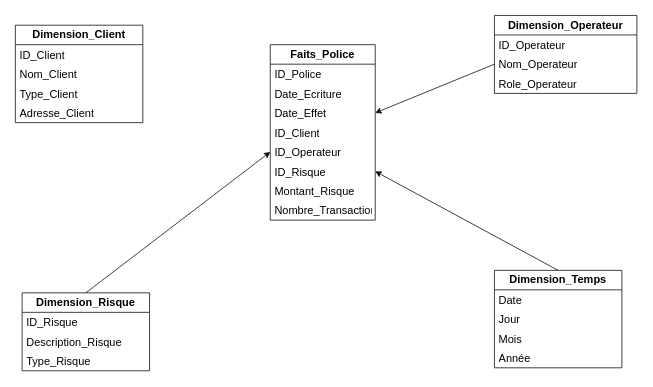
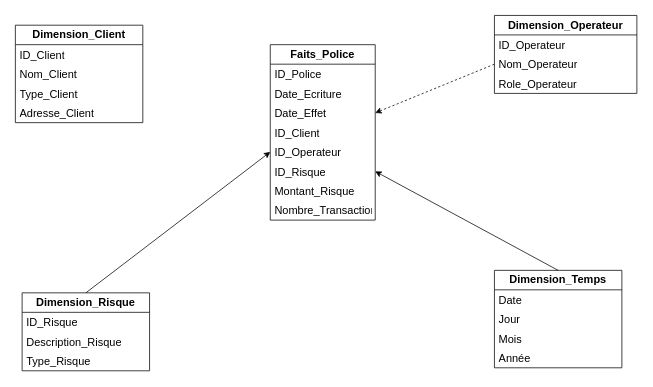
(436, 88) -> (436, 88)
